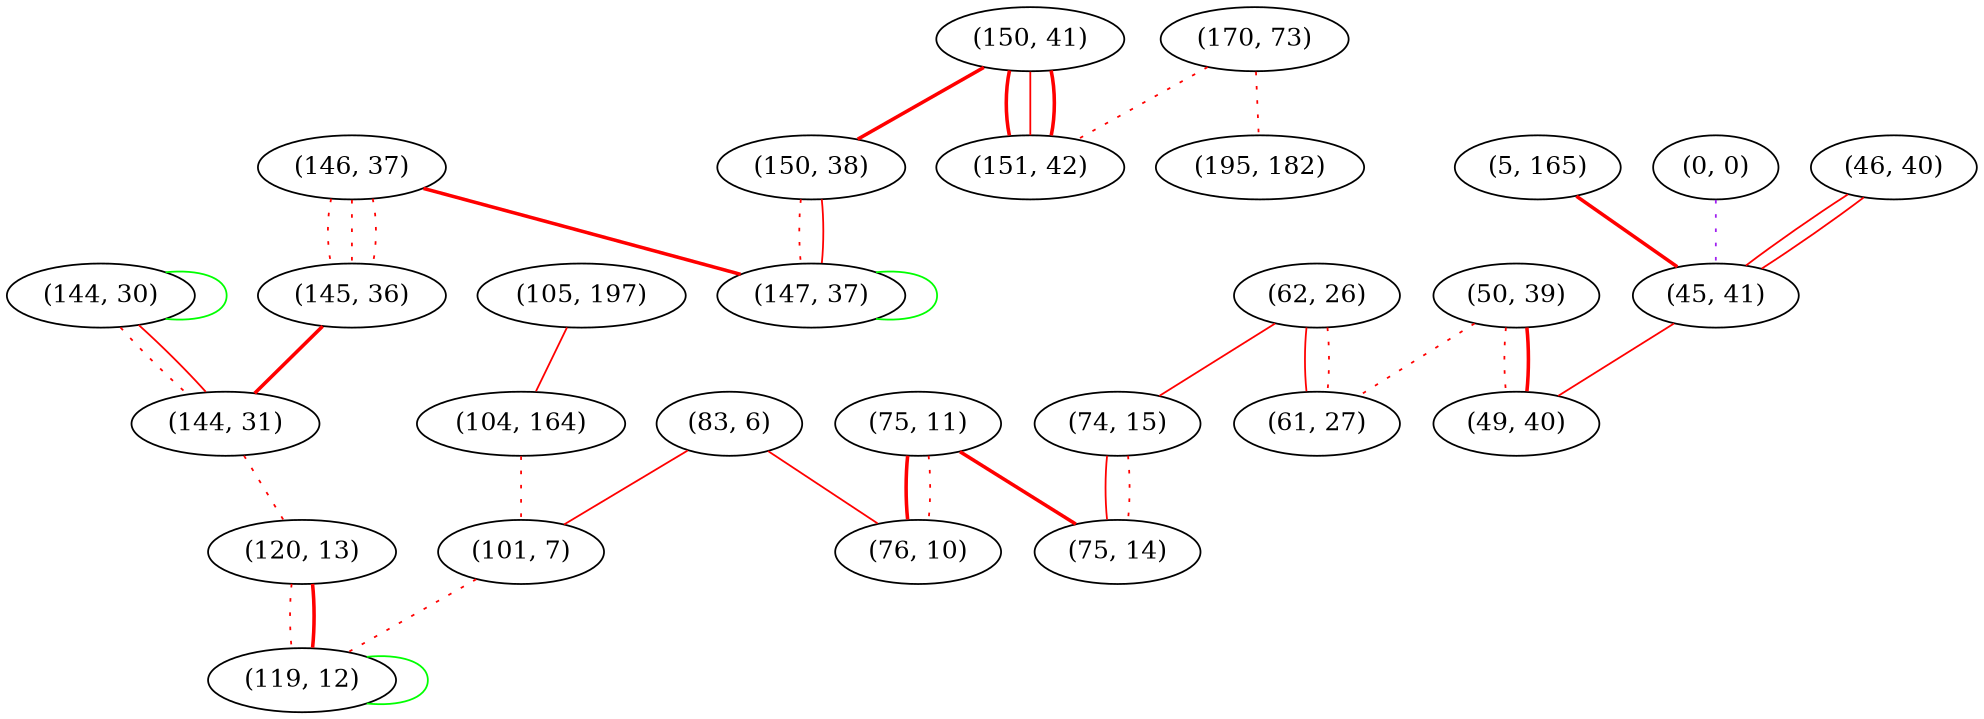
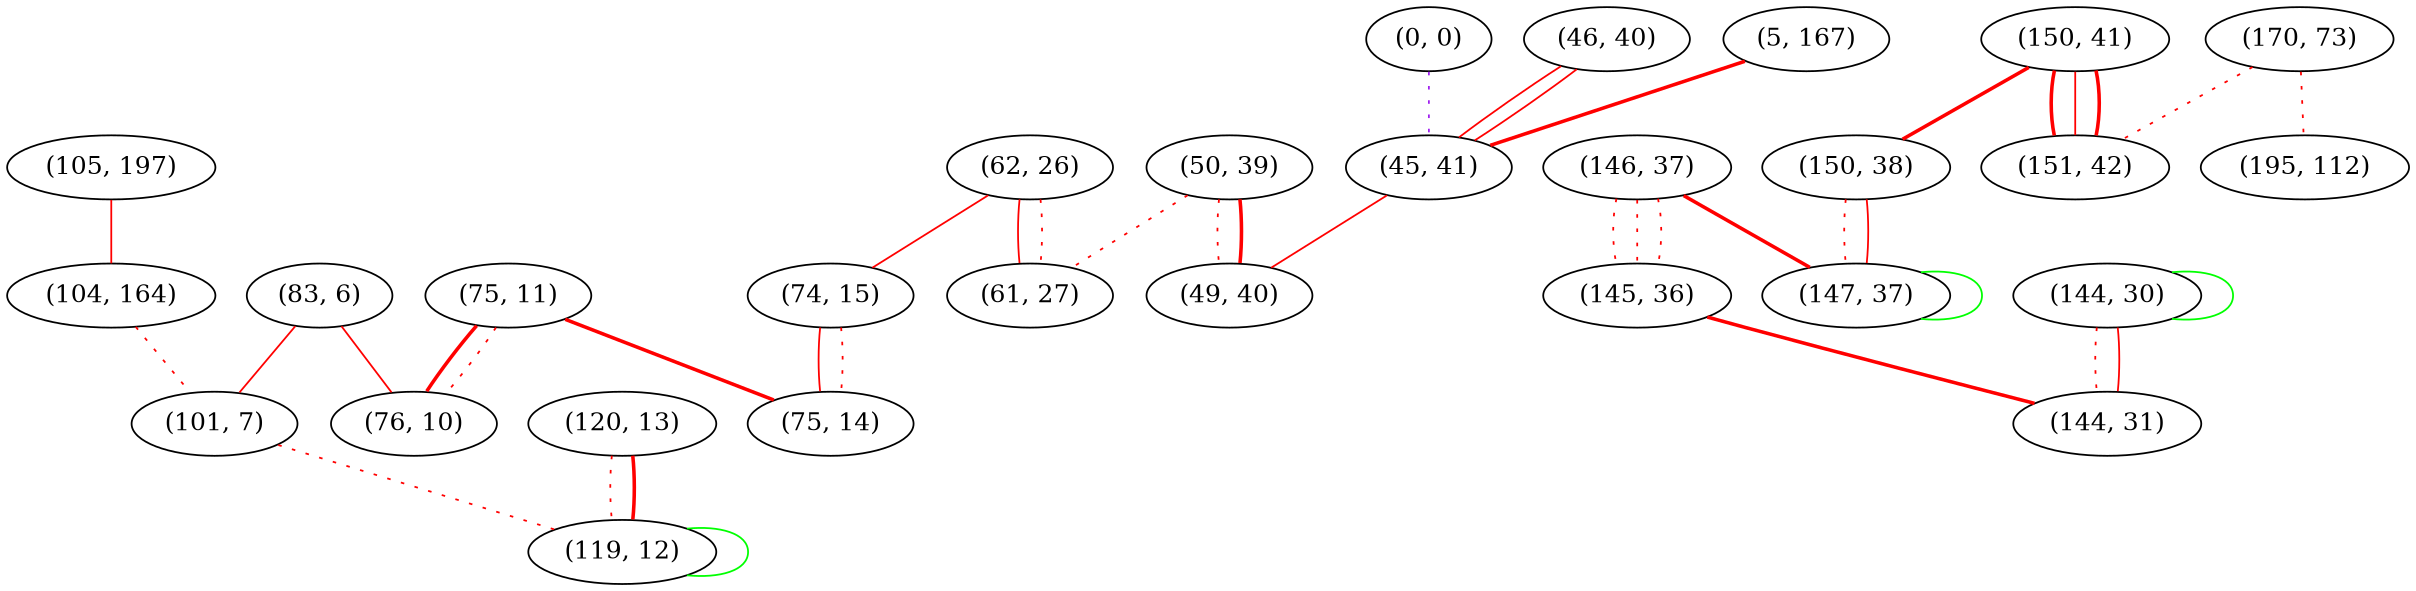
(1260, 167) -> (2305, 167)
(1538, 167) -> (1806, 39)
(264, 488) -> none
